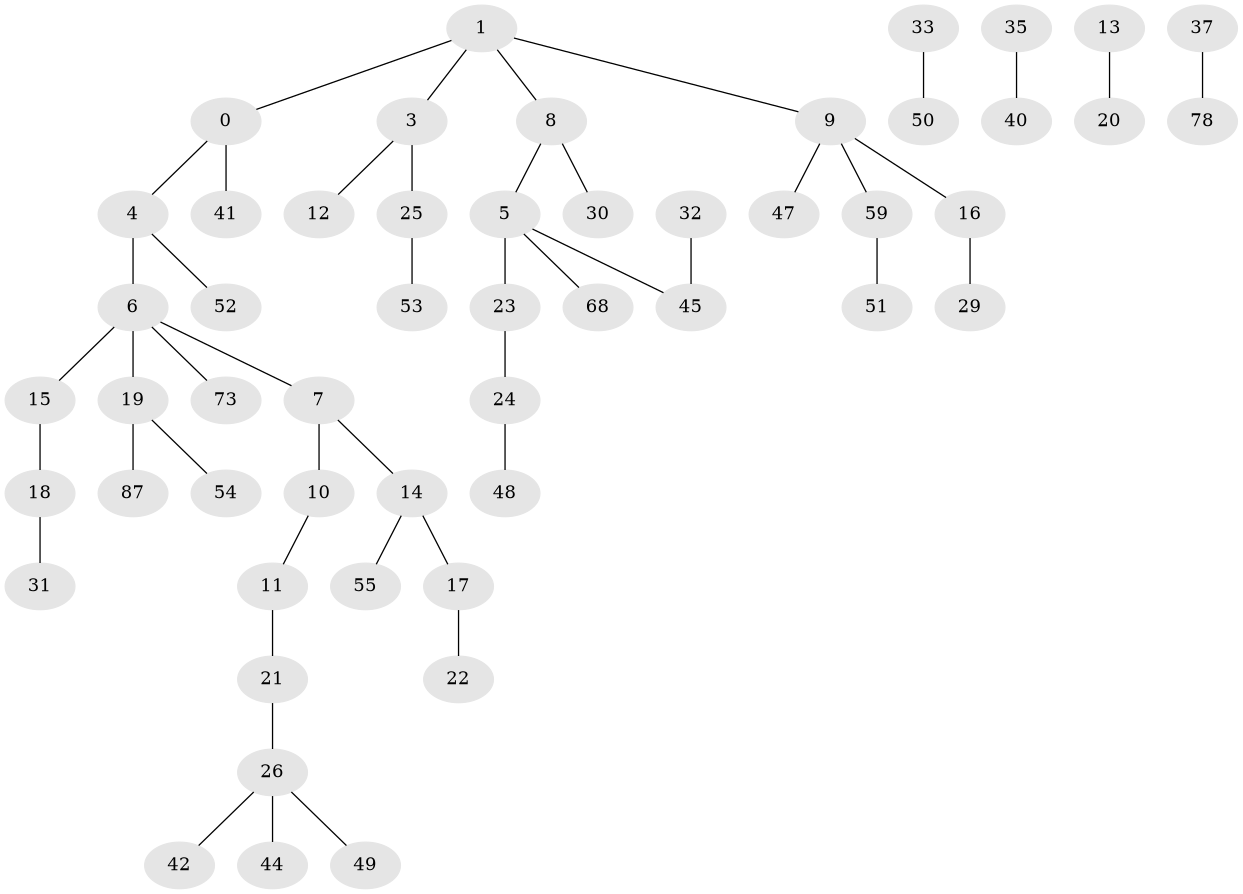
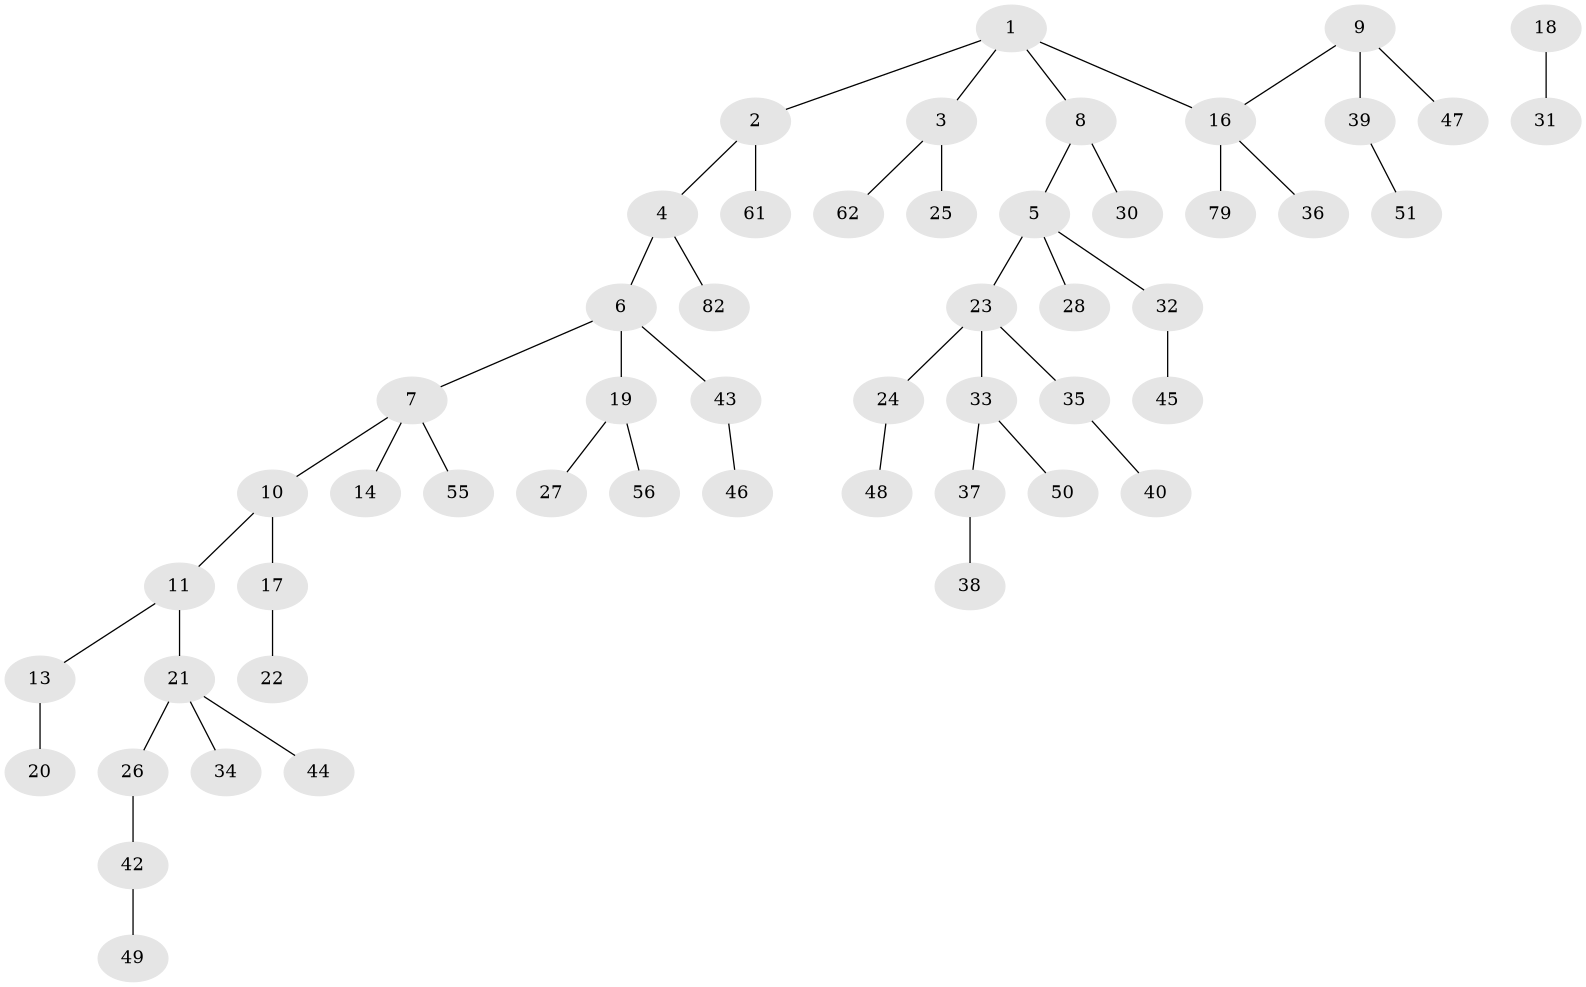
(656, 75) -> (1116, 75)
(226, 121) -> (756, 121)
(1203, 121) -> (970, 586)
(226, 214) -> (756, 214)
(319, 214) -> (849, 214)
(877, 214) -> (1360, 121)
none -> (1314, 214)
(598, 261) -> (1101, 261)
(226, 307) -> (714, 307)
(412, 307) -> none
(598, 307) -> (1075, 307)
(970, 307) -> (1221, 214)
none -> (982, 354)
none -> (1028, 354)
(40, 400) -> none
(226, 400) -> (726, 400)
none -> (976, 447)
(133, 493) -> (552, 493)
(226, 493) -> (645, 493)
none -> (738, 493)
(389, 540) -> (435, 447)
(435, 540) -> (273, 540)
none -> (110, 633)
none -> (226, 772)
(273, 819) -> (249, 726)
(319, 819) -> (133, 912)
